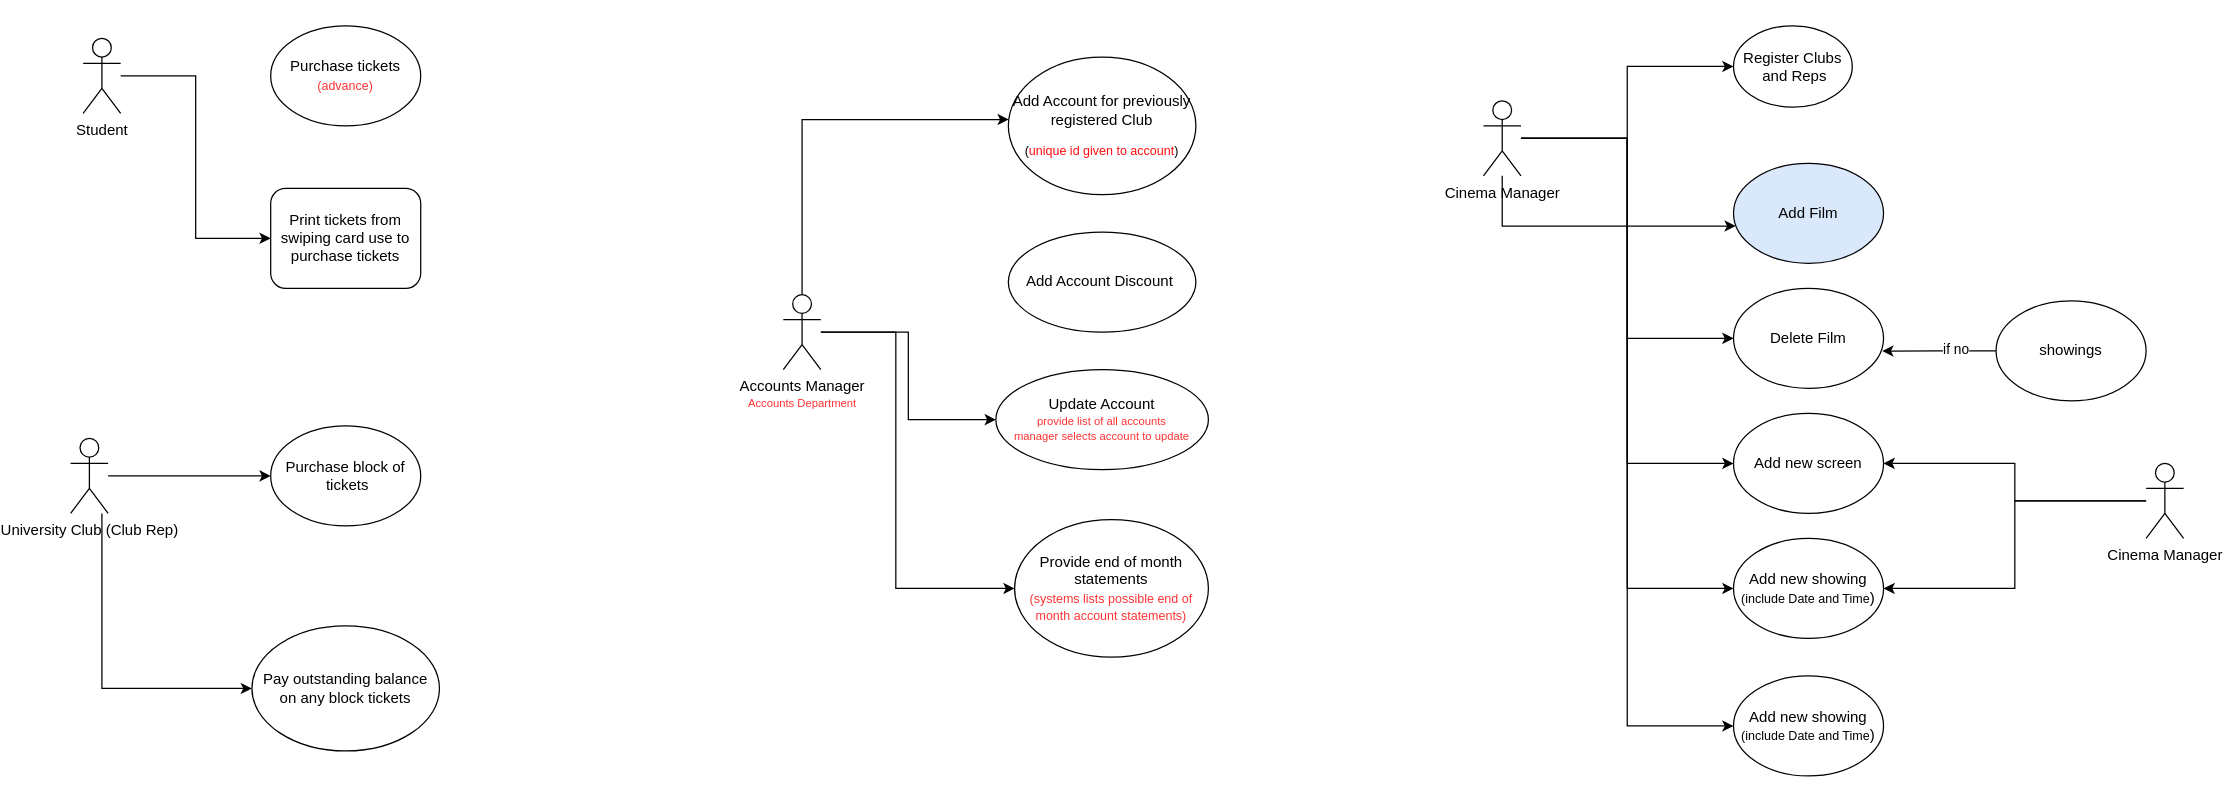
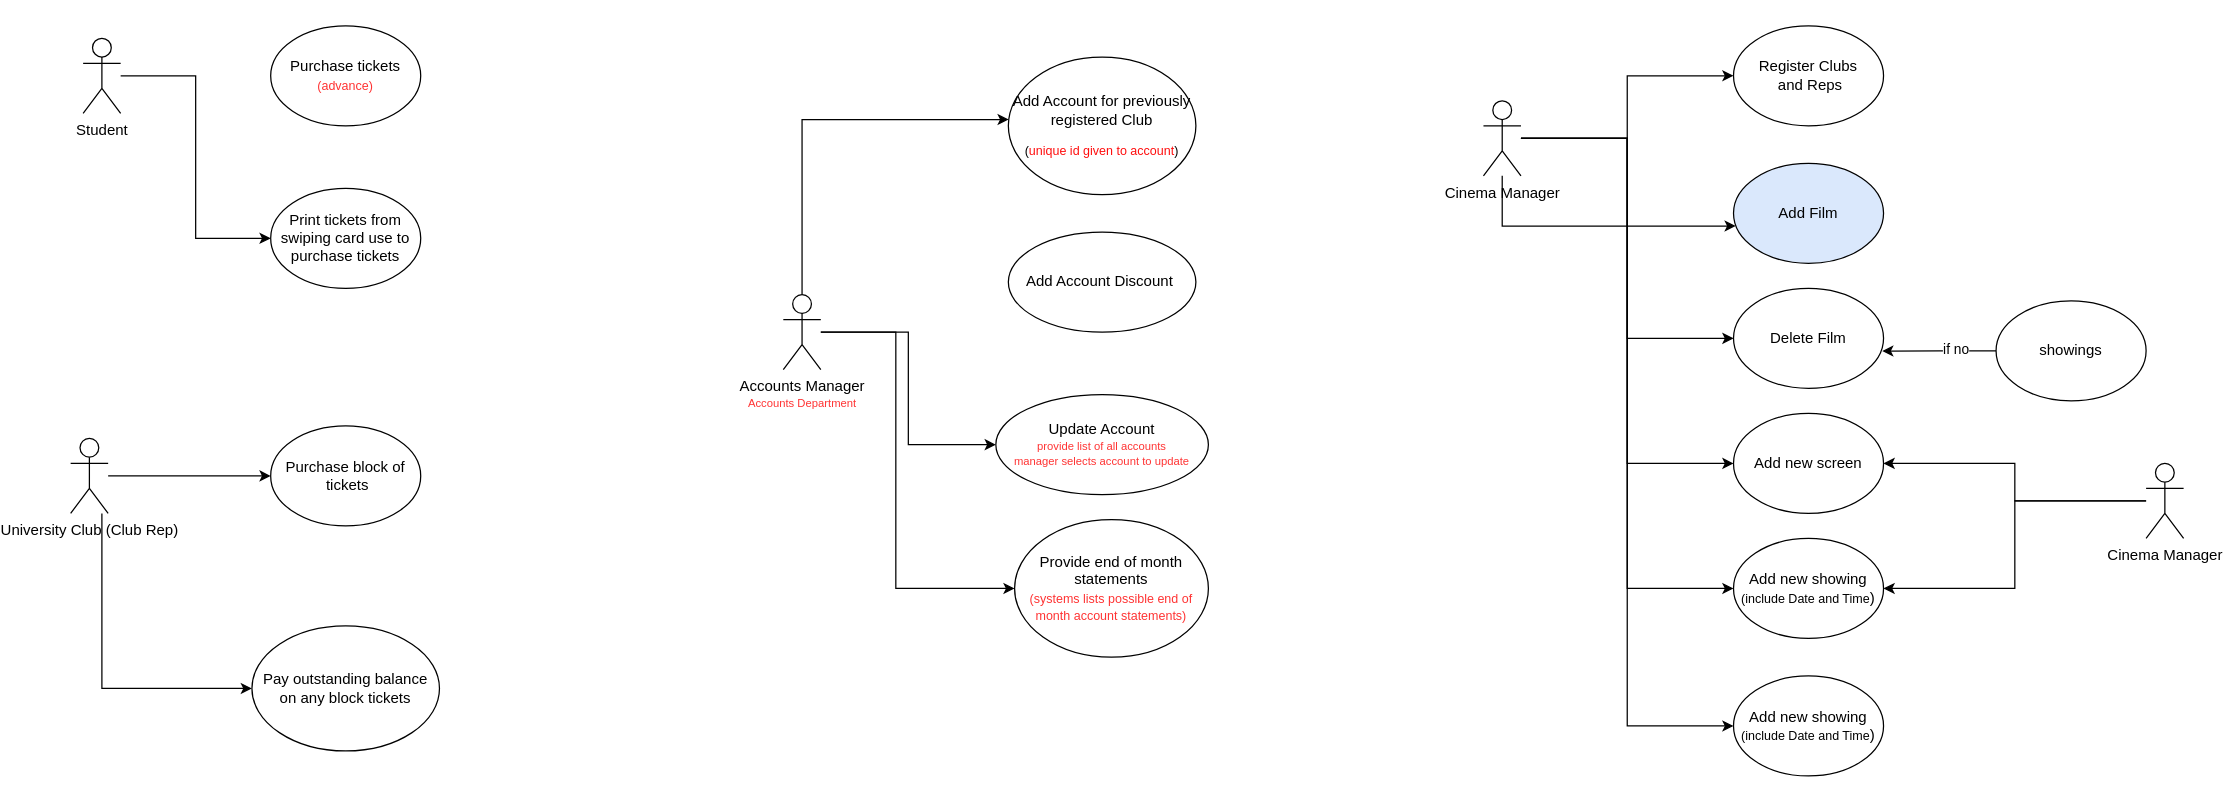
(1793, 66) -> (1808, 76)
(346, 238) -> (346, 238)
(1102, 419) -> (1102, 444)
